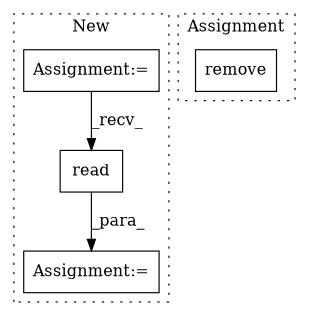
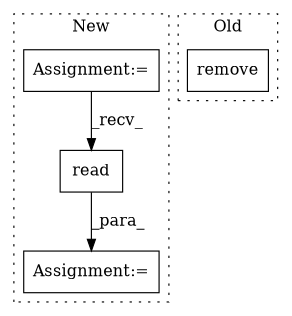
(237, 27) -> (228, 27)
